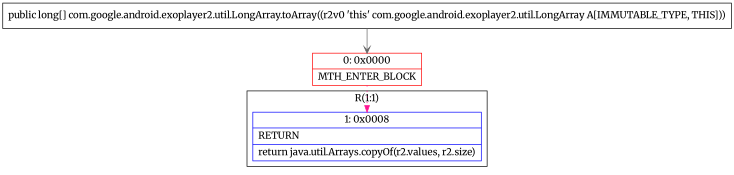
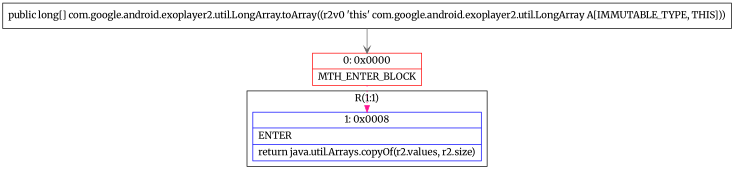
(279, 136) -> (275, 136)
